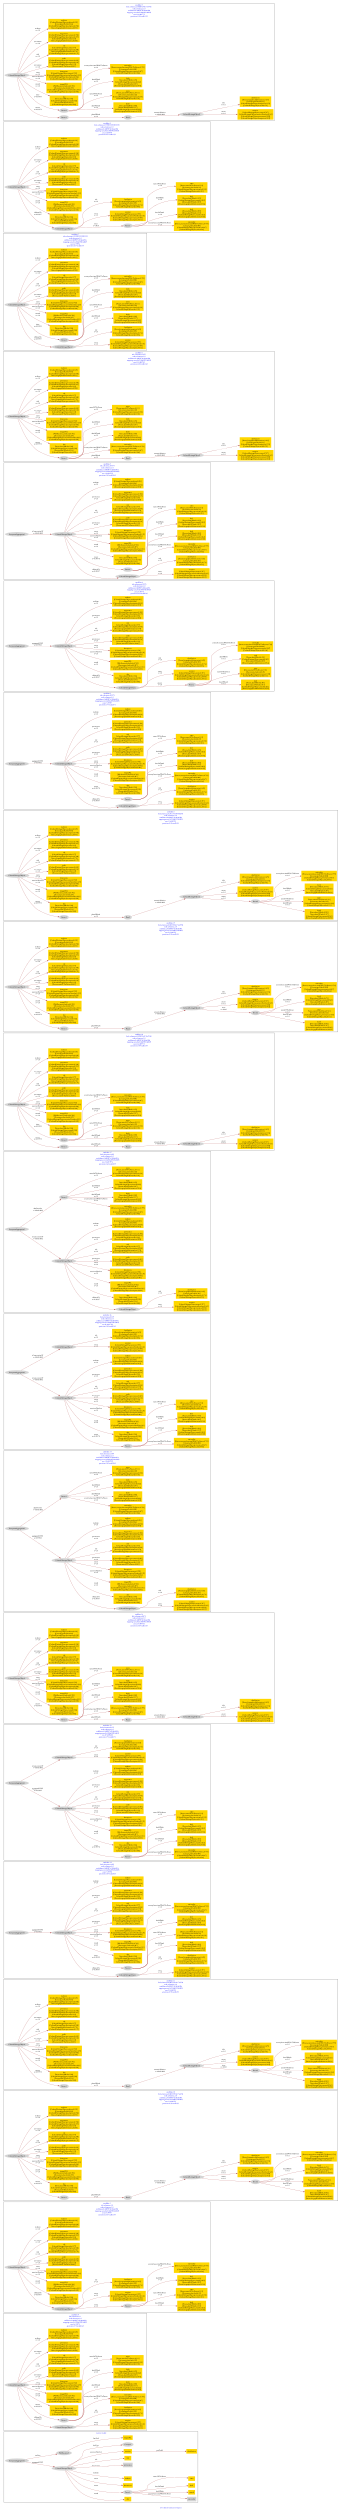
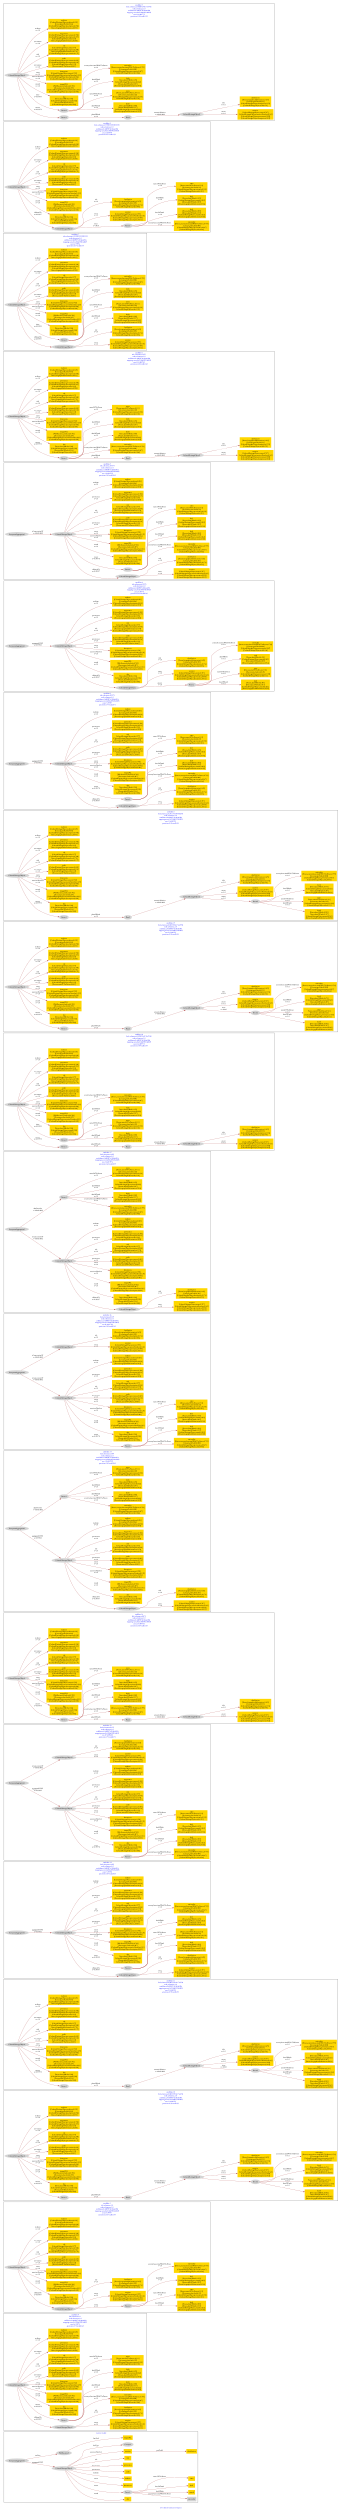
(128, 2465) -> (128, 2465)
none -> (128, 2472)
